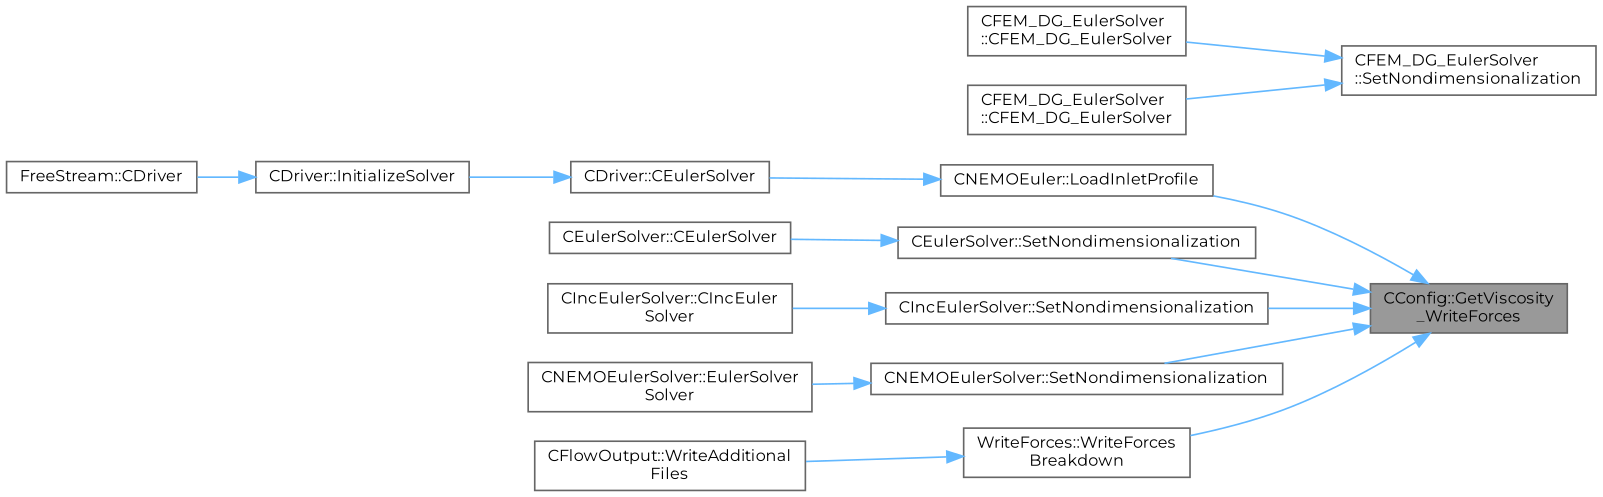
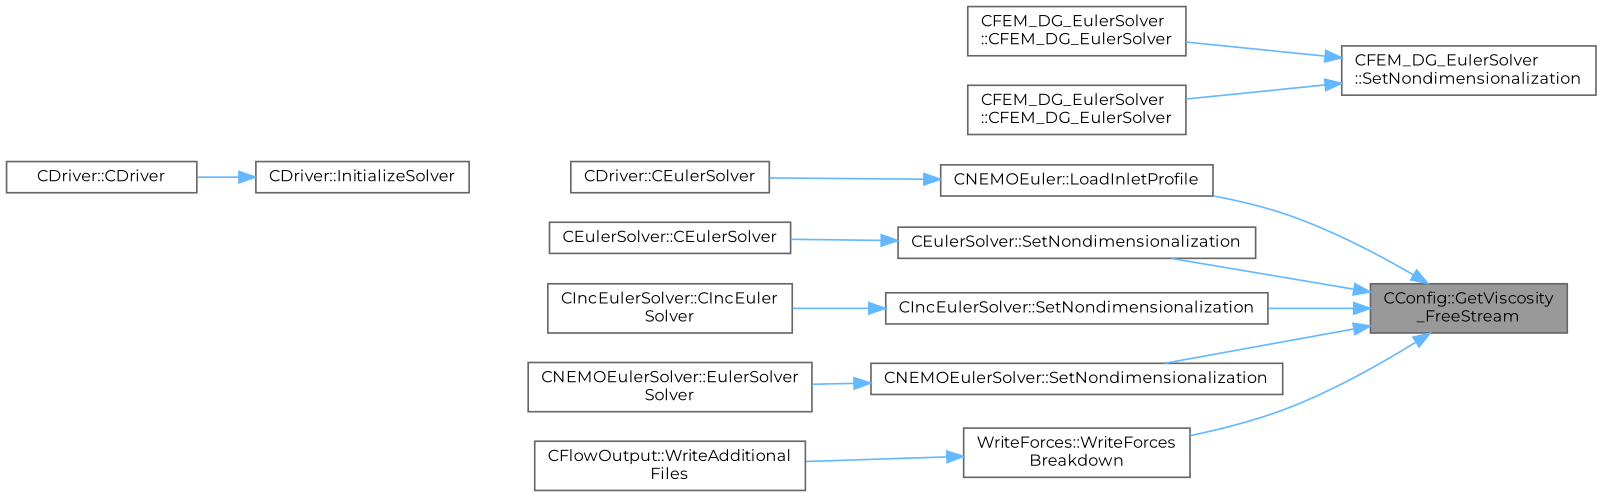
(102, 177) -> (102, 177)
(511, 177) -> none
(1469, 308) -> (1469, 308)
